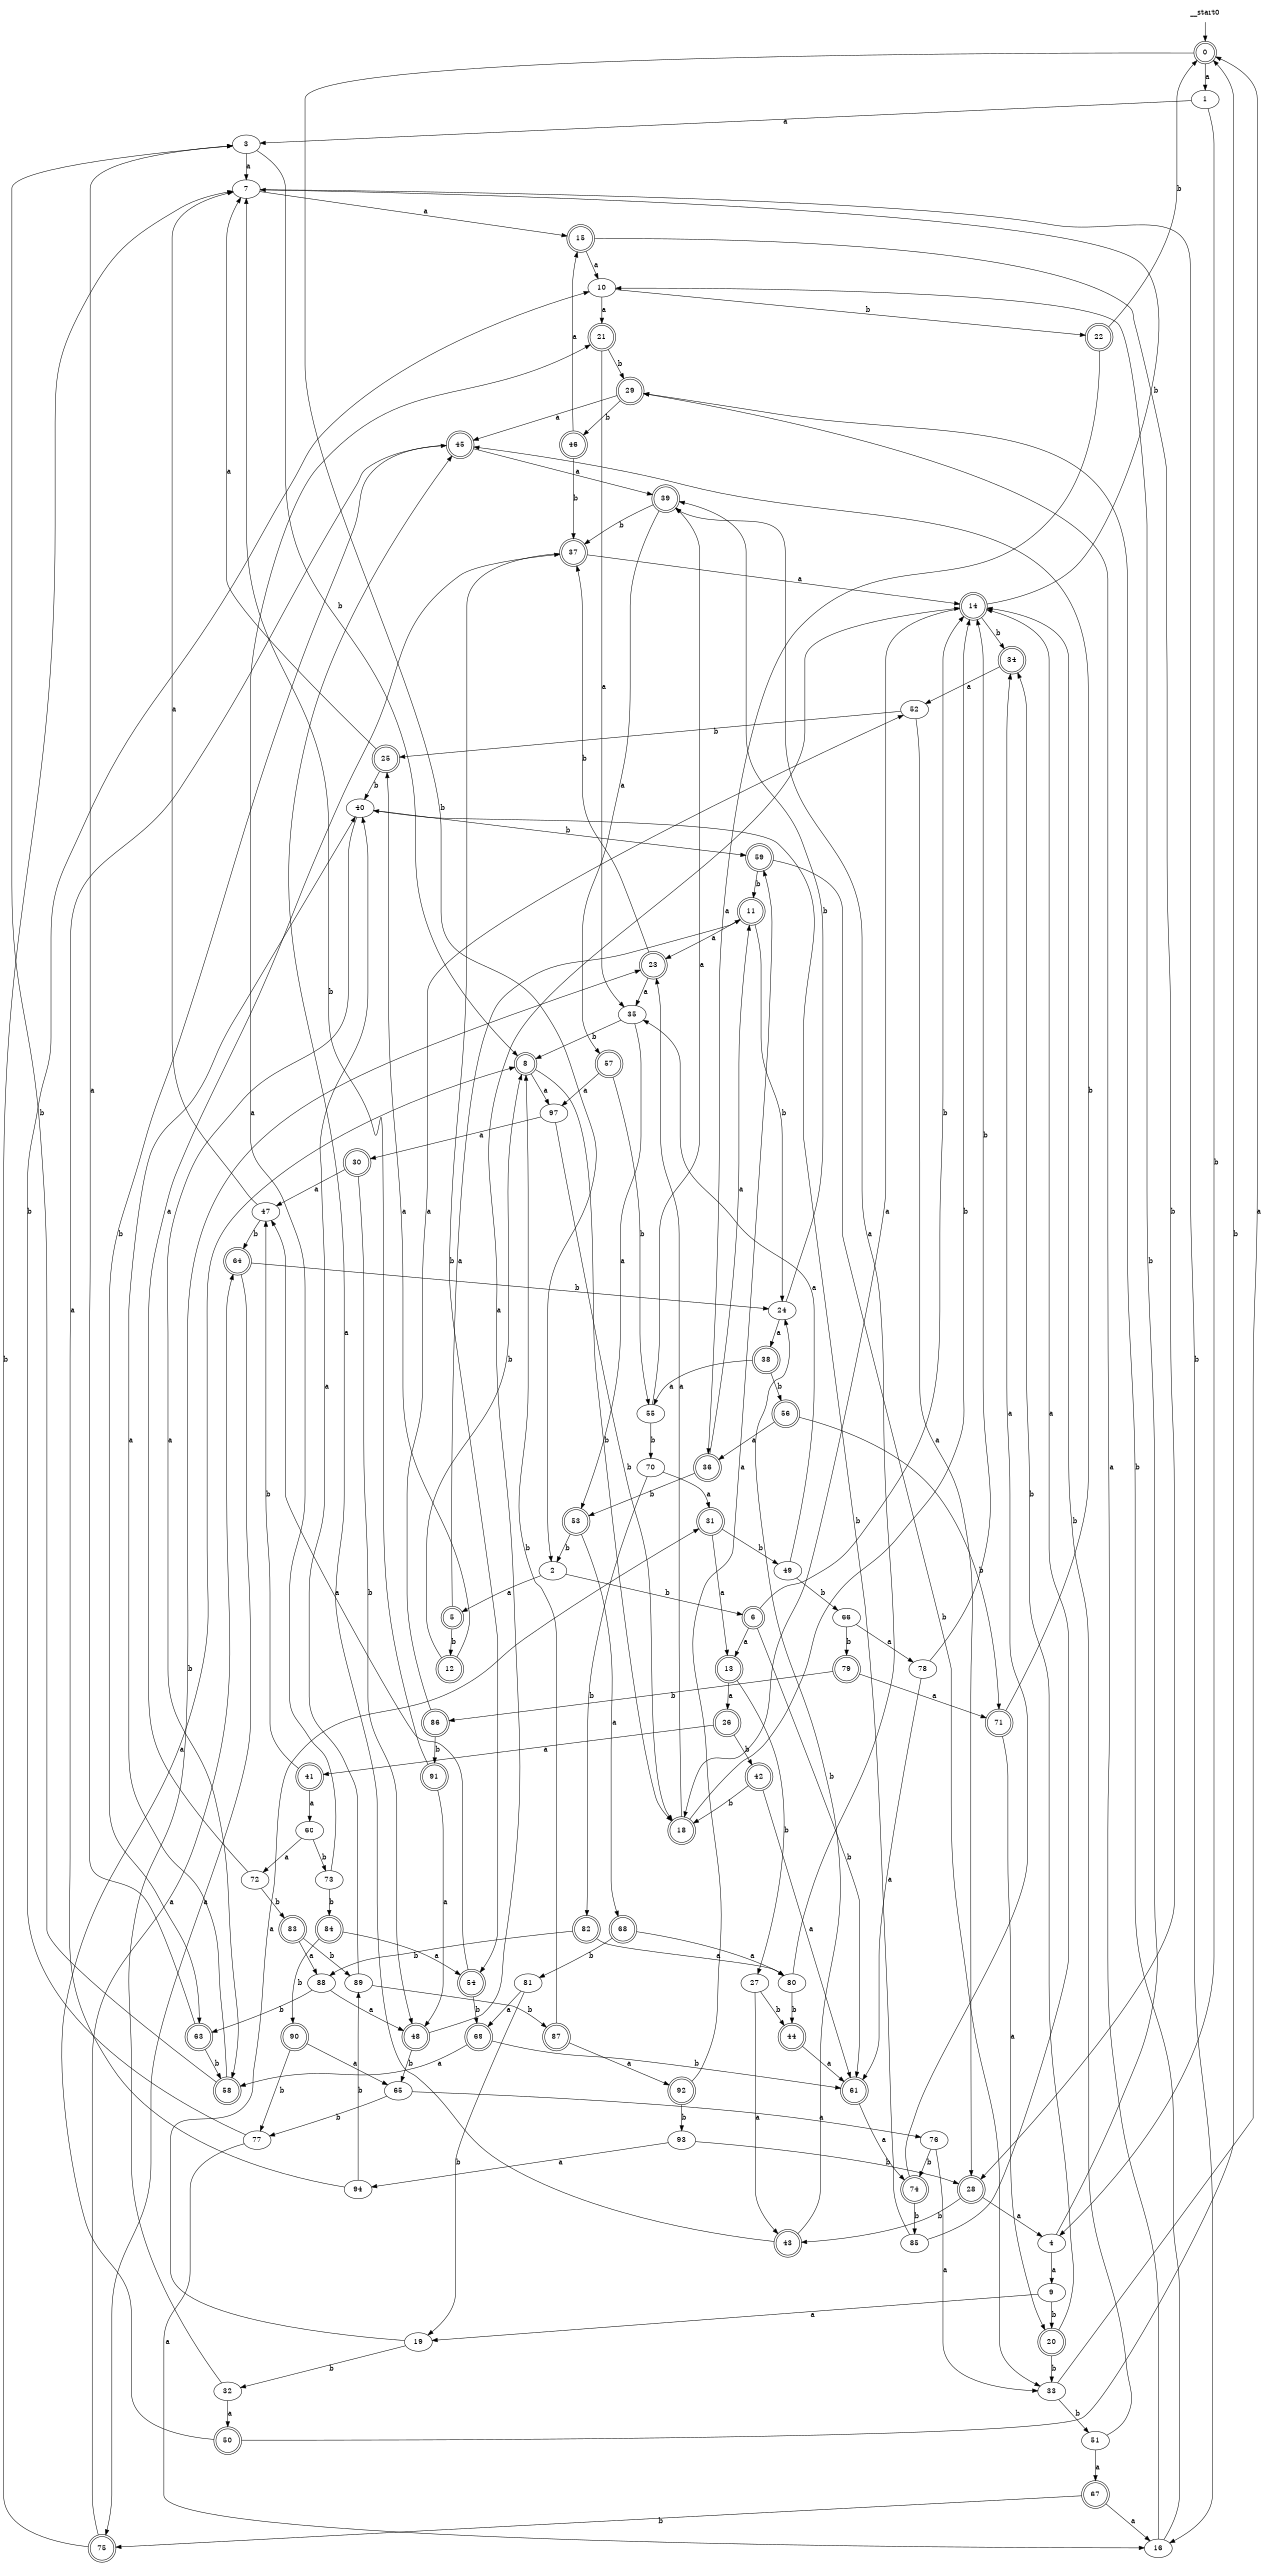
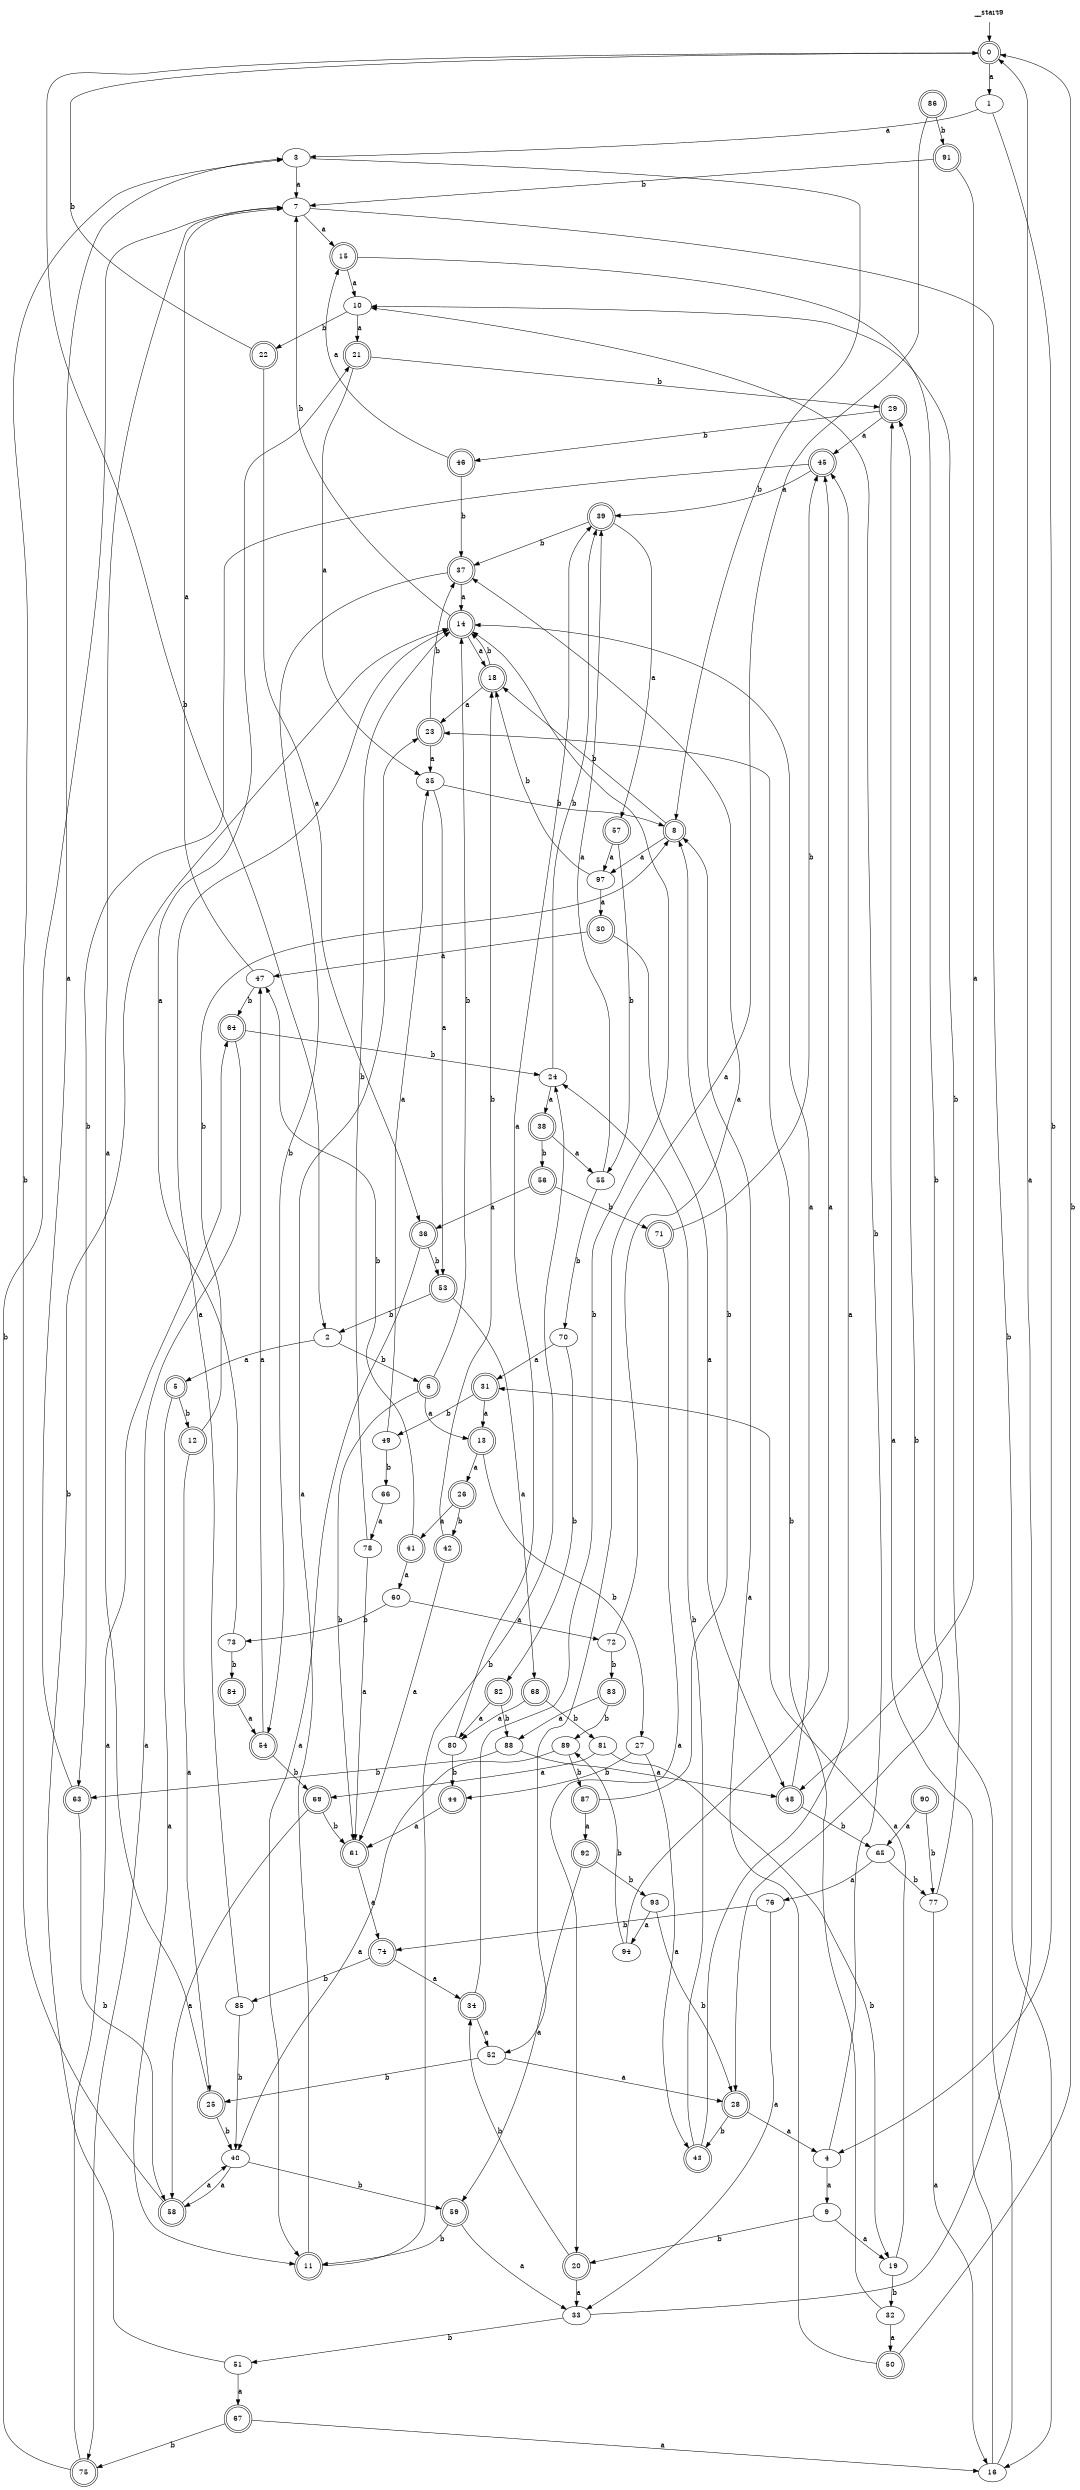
(1205, 13) -> (989, 13)
(991, 631) -> (592, 1297)
(370, 1593) -> (710, 1360)
(945, 1618) -> (522, 2266)
(847, 1669) -> none
(296, 1975) -> none
(1054, 2369) -> (579, 2293)
